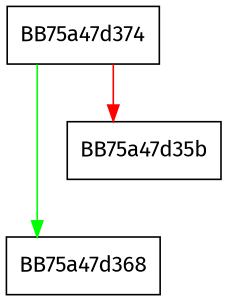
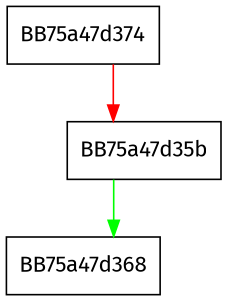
(37, 143) -> (114, 200)
